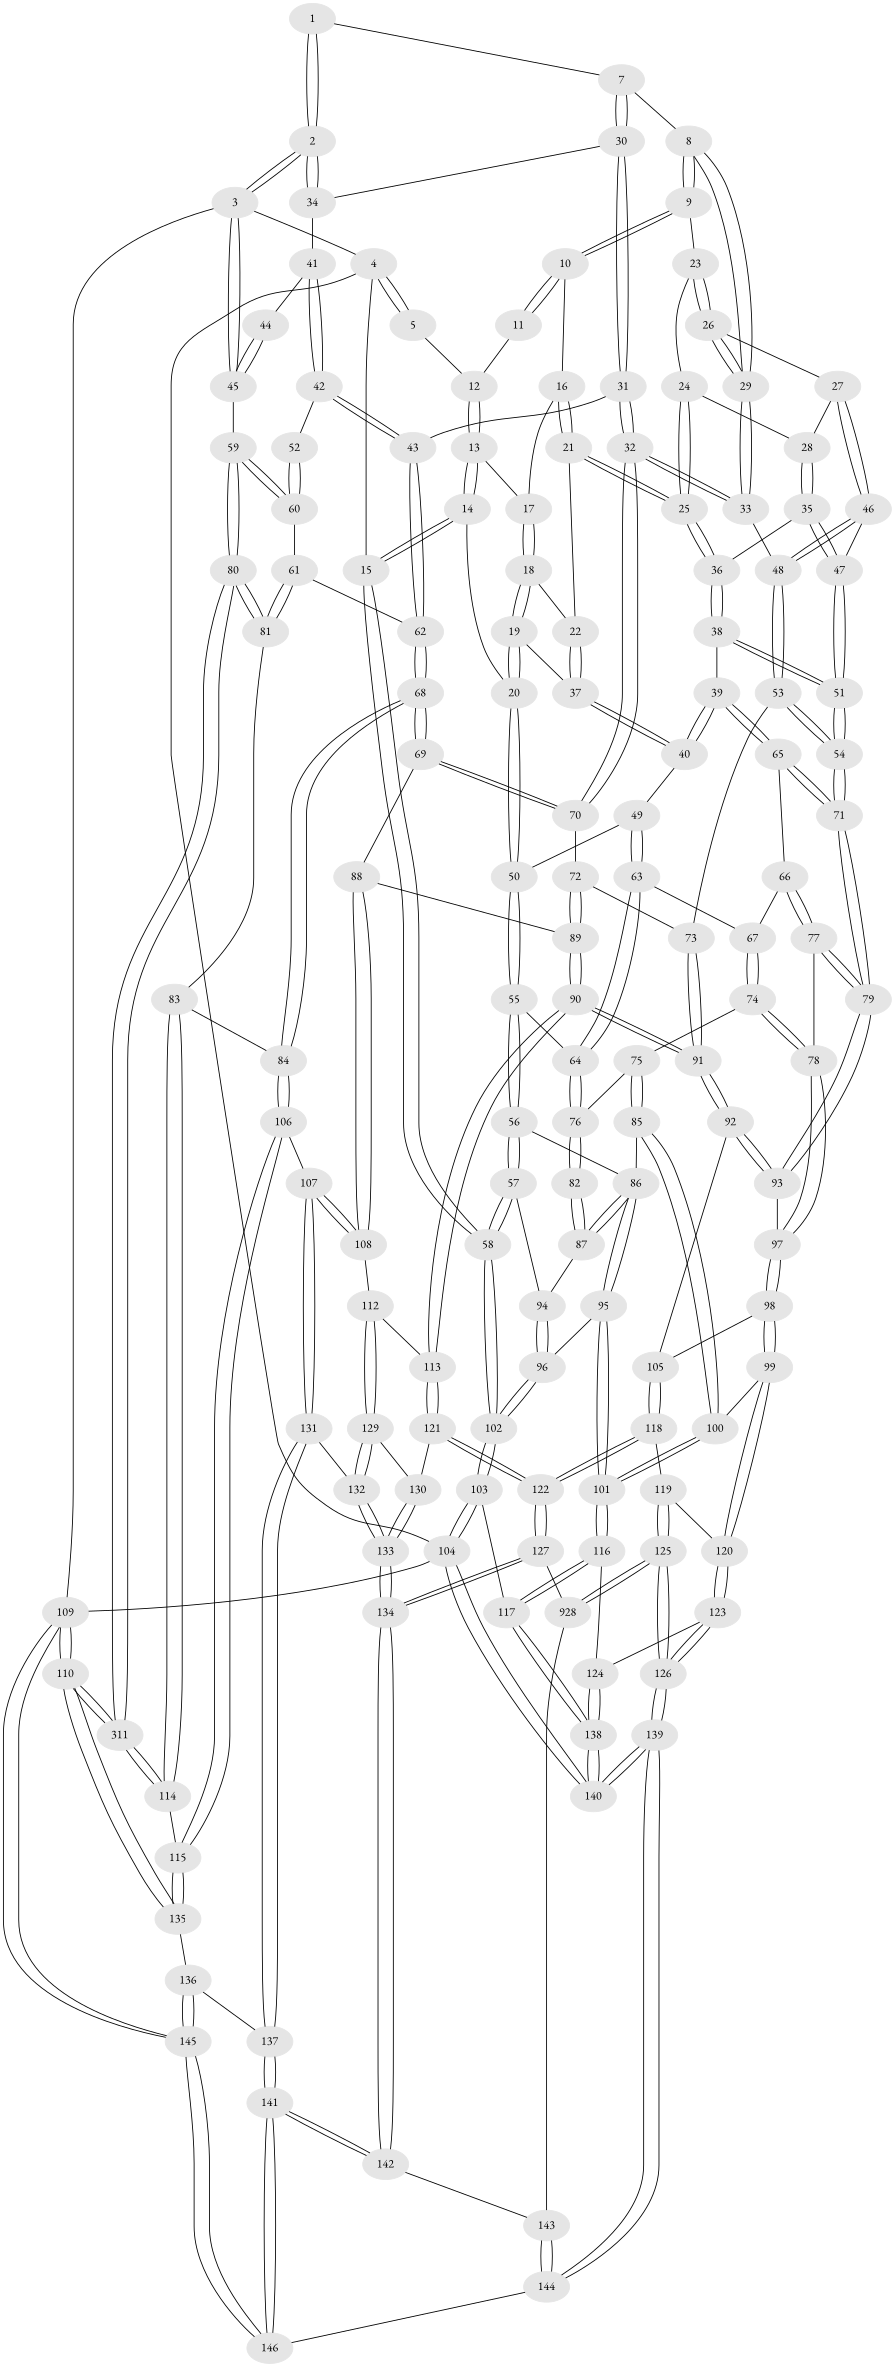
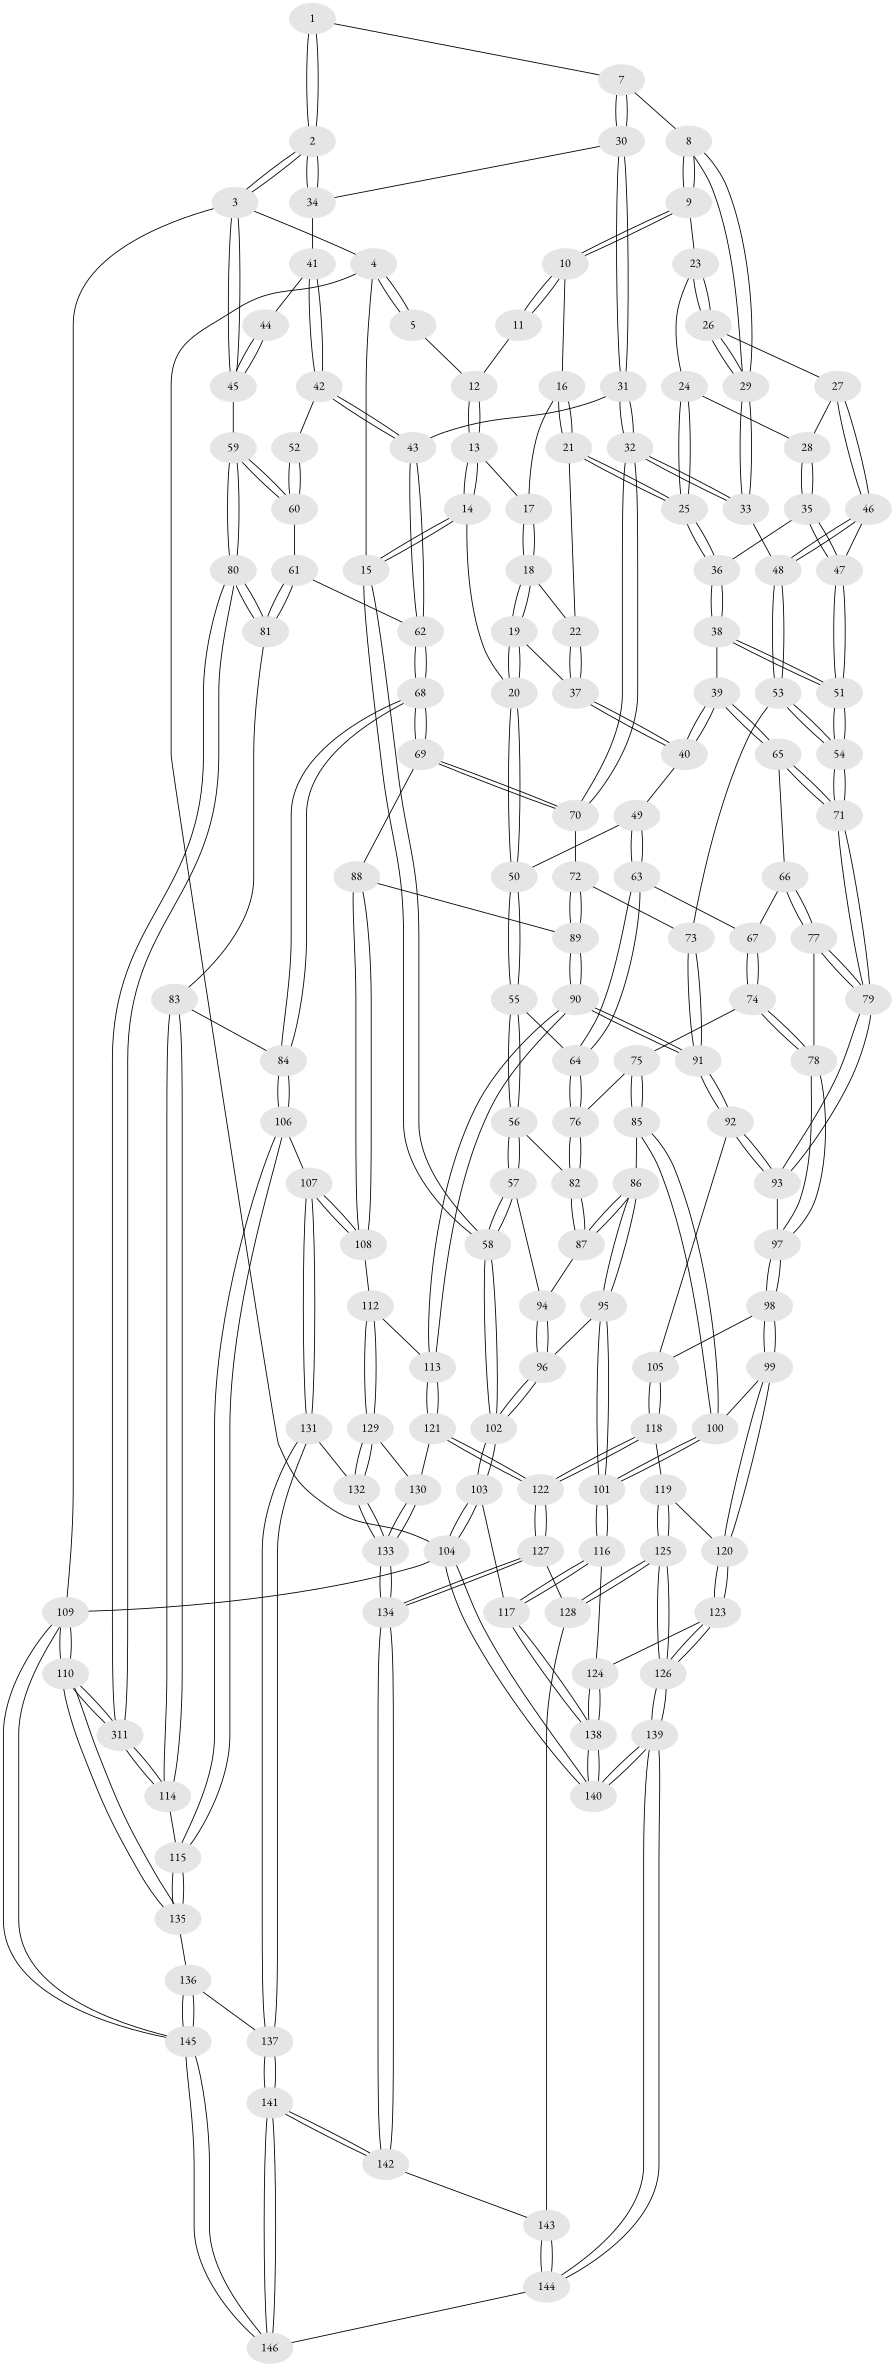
(575, 1153) -> (544, 1153)
(568, 1613) -> (568, 1613)
